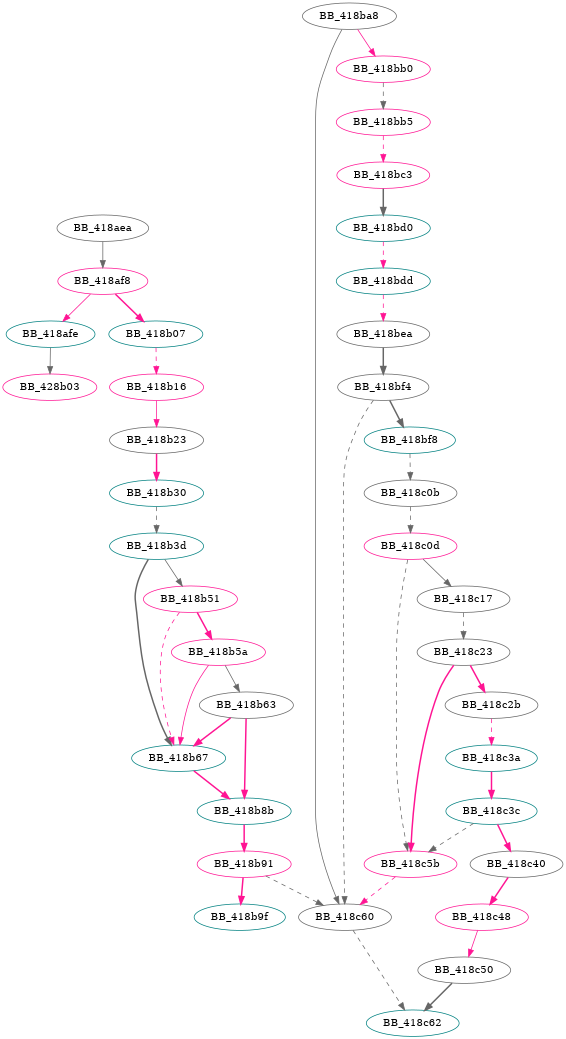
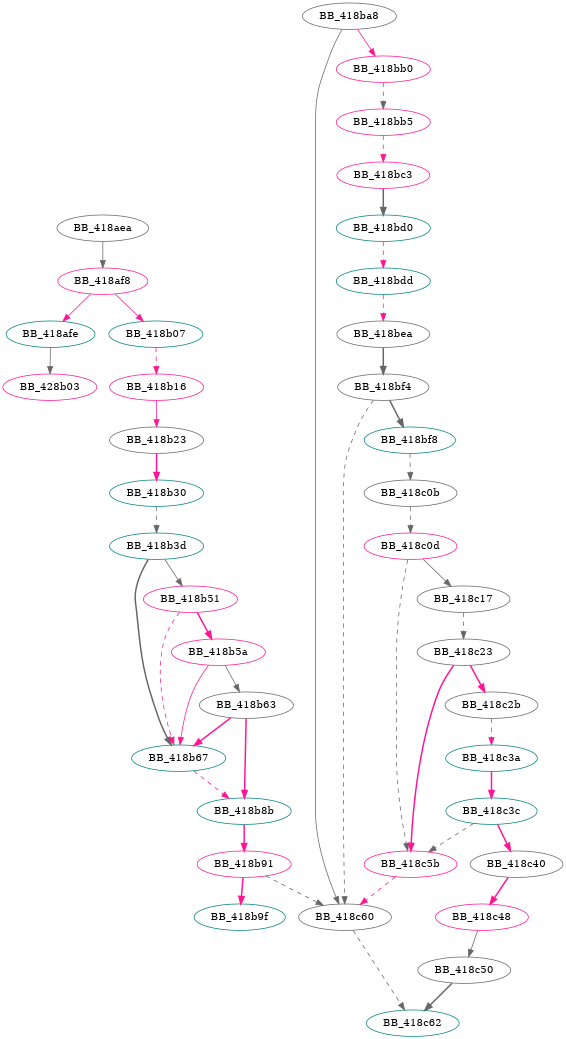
(127, 305) -> (127, 305)
(208, 782) -> (208, 782)
(474, 940) -> (474, 940)
